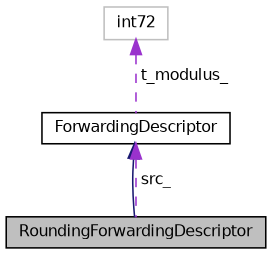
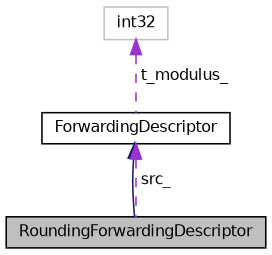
(136, 23) -> (136, 23)
